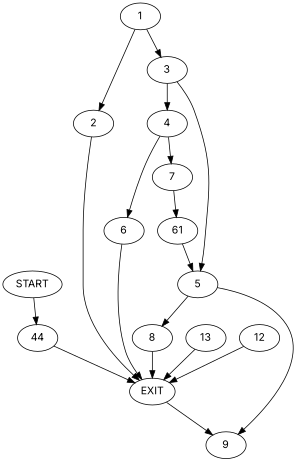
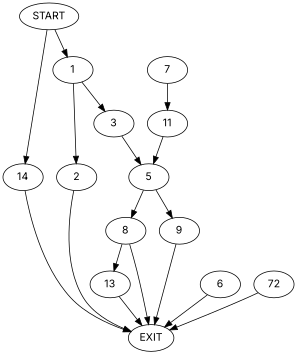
none -> (60, 40)
(167, 124) -> none
(178, 231) -> (168, 124)
none -> (119, 254)
(38, 338) -> (23, 177)
(260, 338) -> (274, 284)
(186, 416) -> (166, 281)
